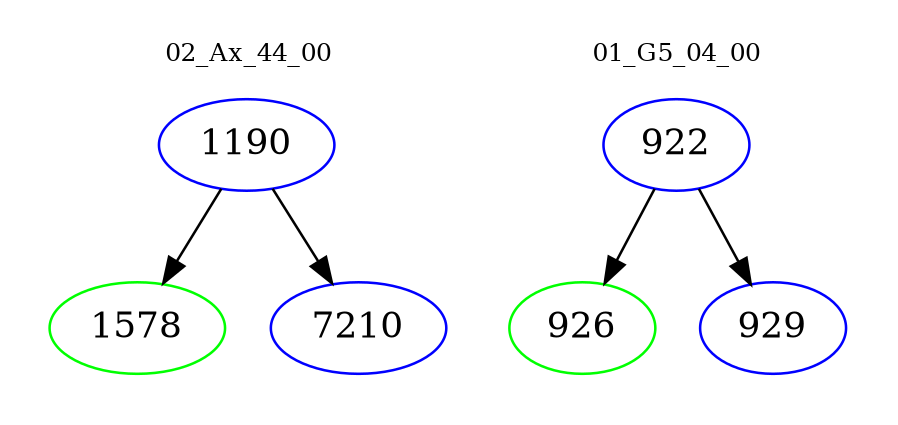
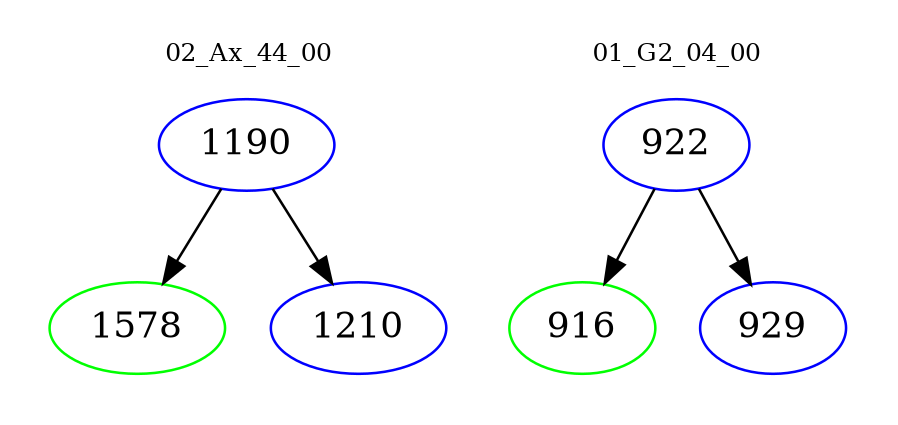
(678, 55) -> (678, 55)
(359, 328) -> (359, 328)
(582, 328) -> (582, 328)
